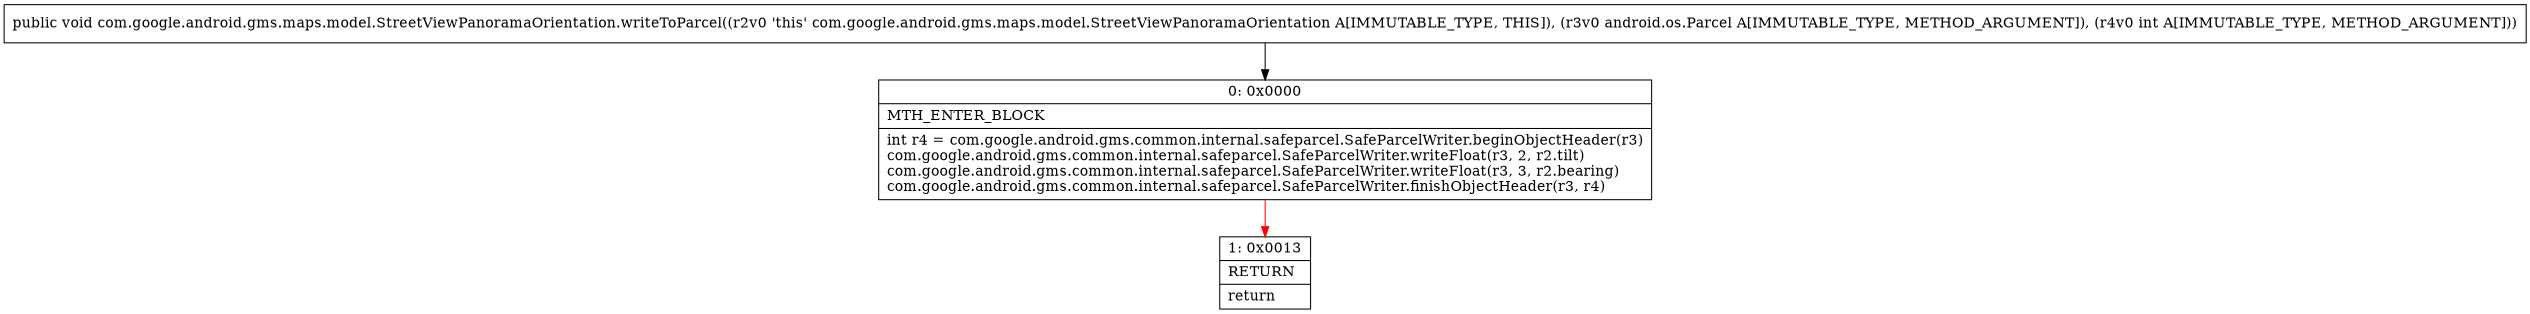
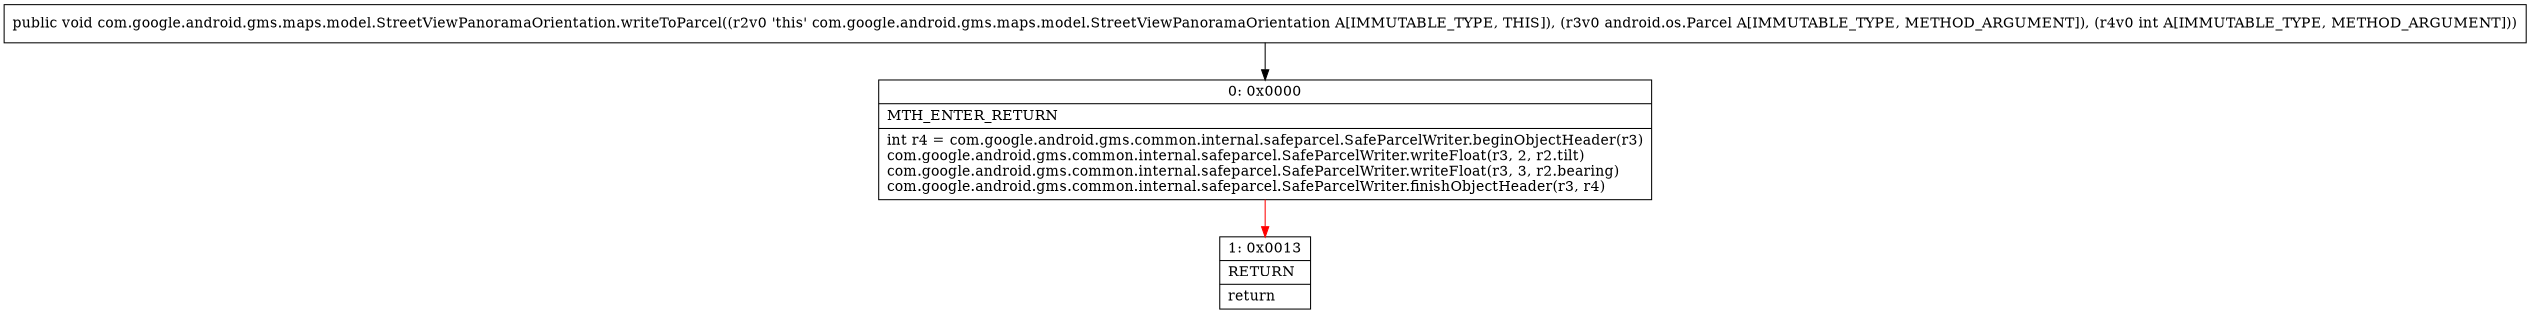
(966, 116) -> (973, 116)
